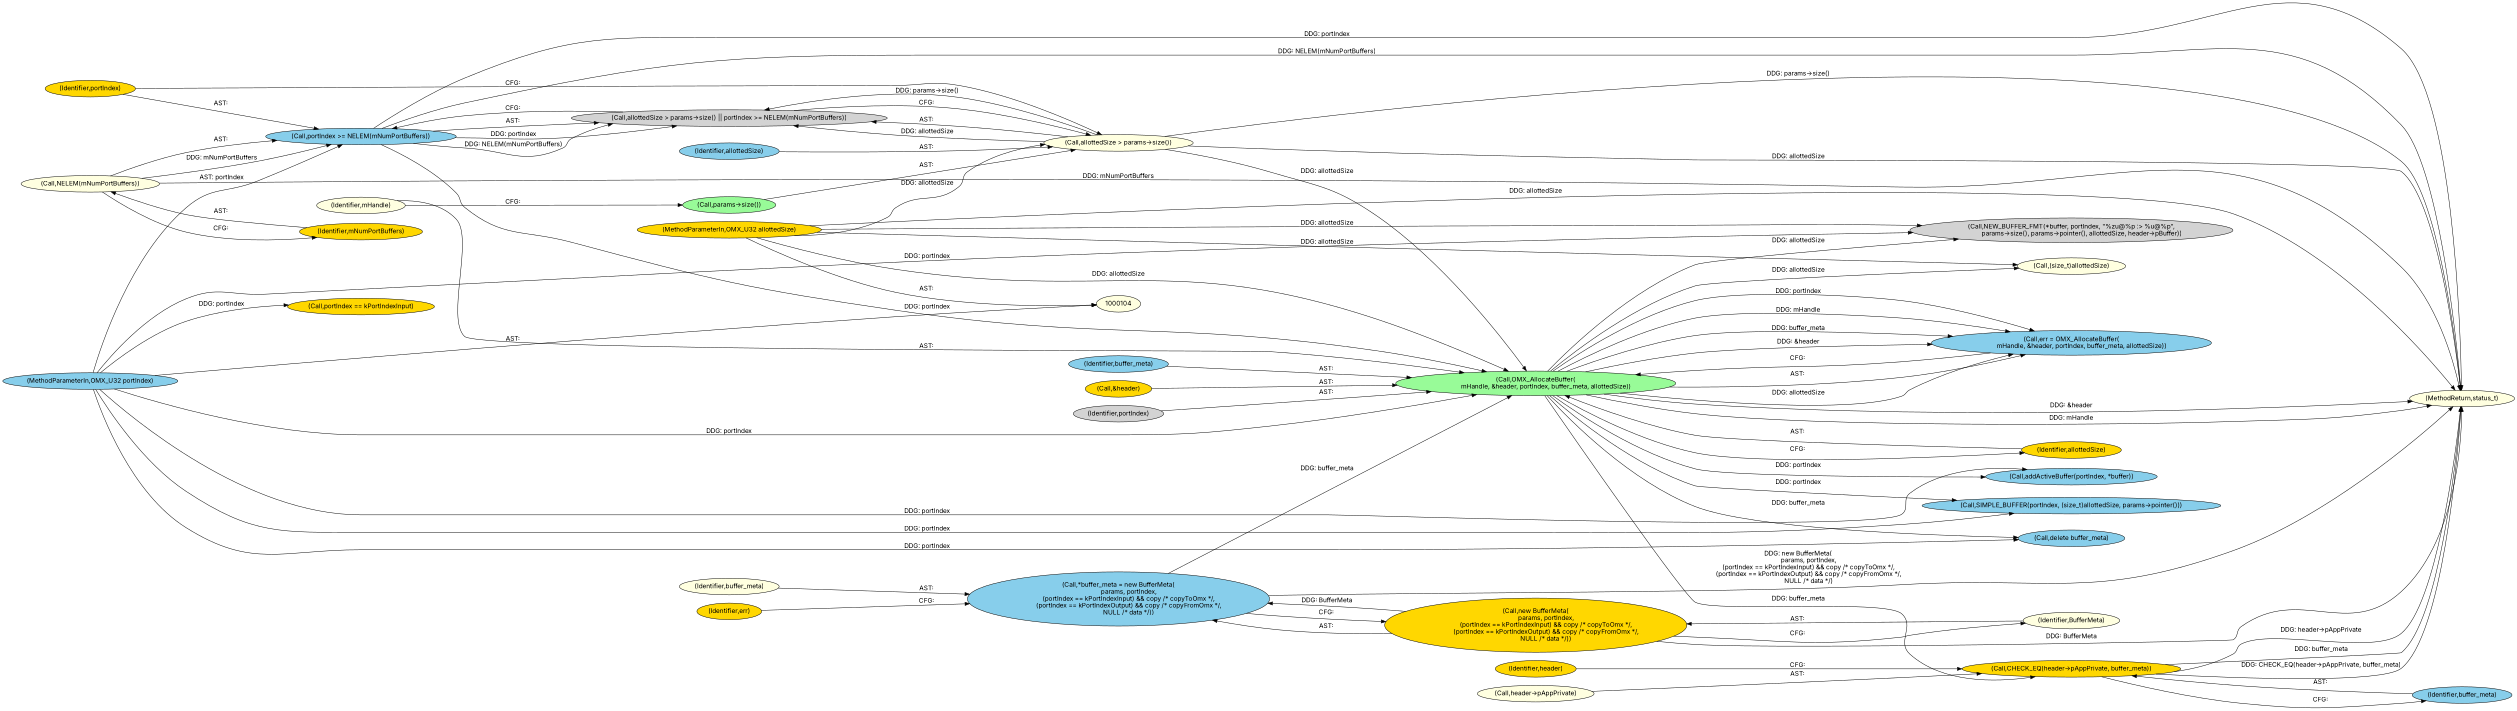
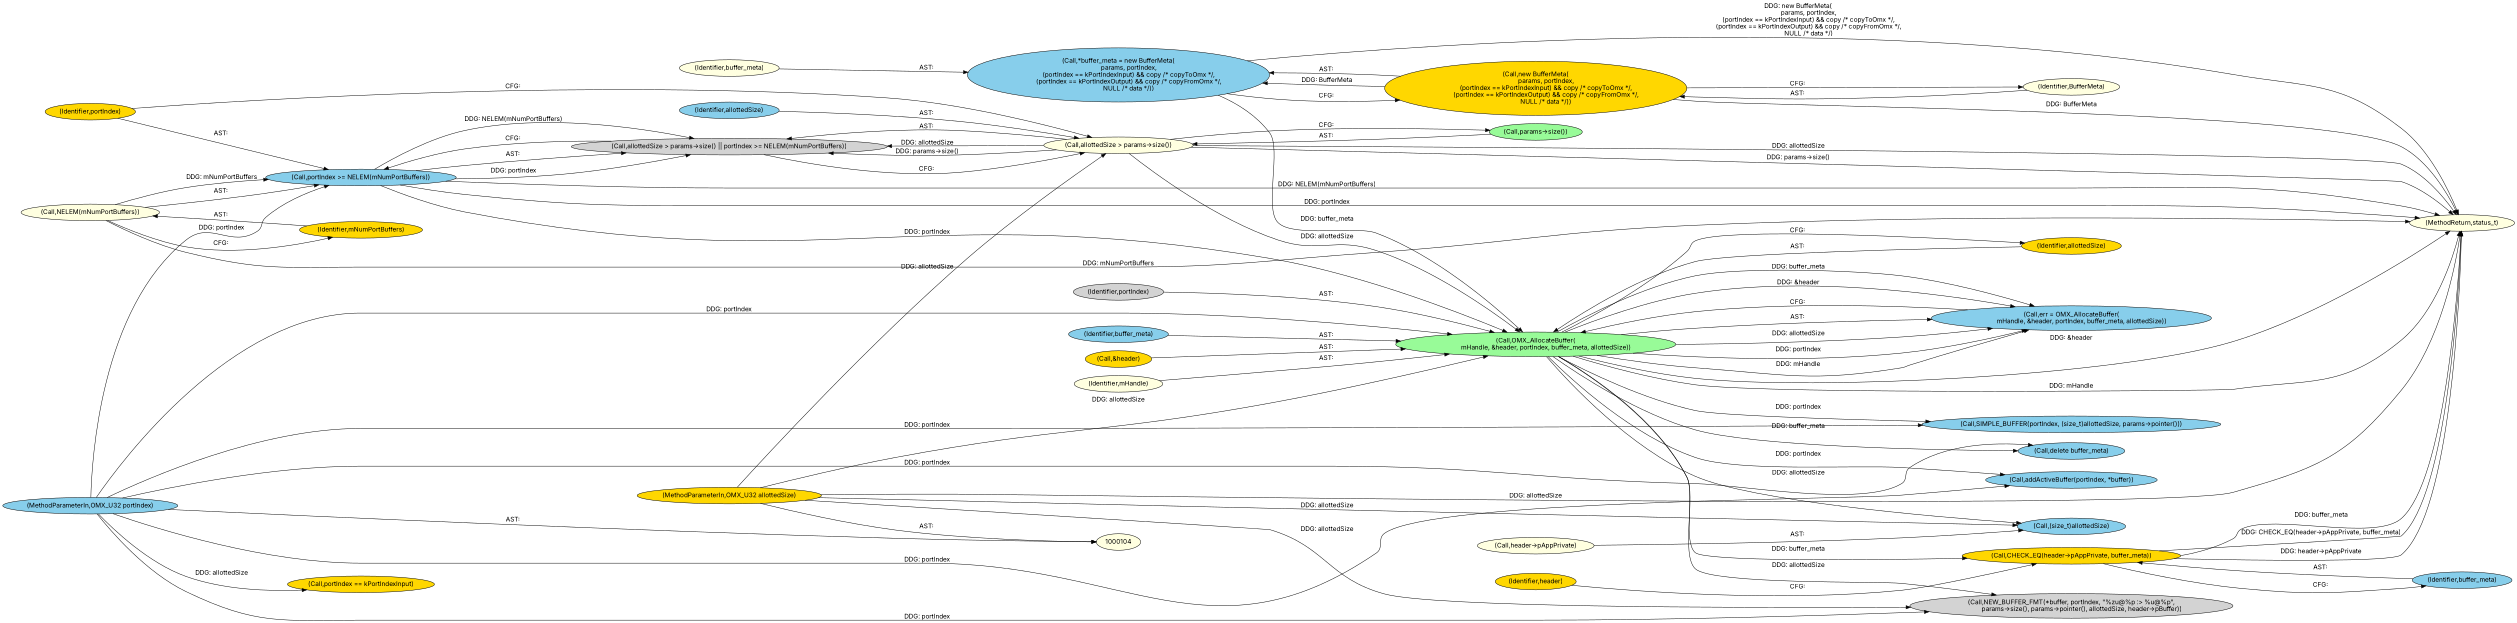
(222, 178) -> (222, 228)
(542, 205) -> (1328, 129)
(2071, 266) -> (2071, 526)
(222, 304) -> (222, 573)
(729, 611) -> none
(1784, 683) -> (1806, 541)
